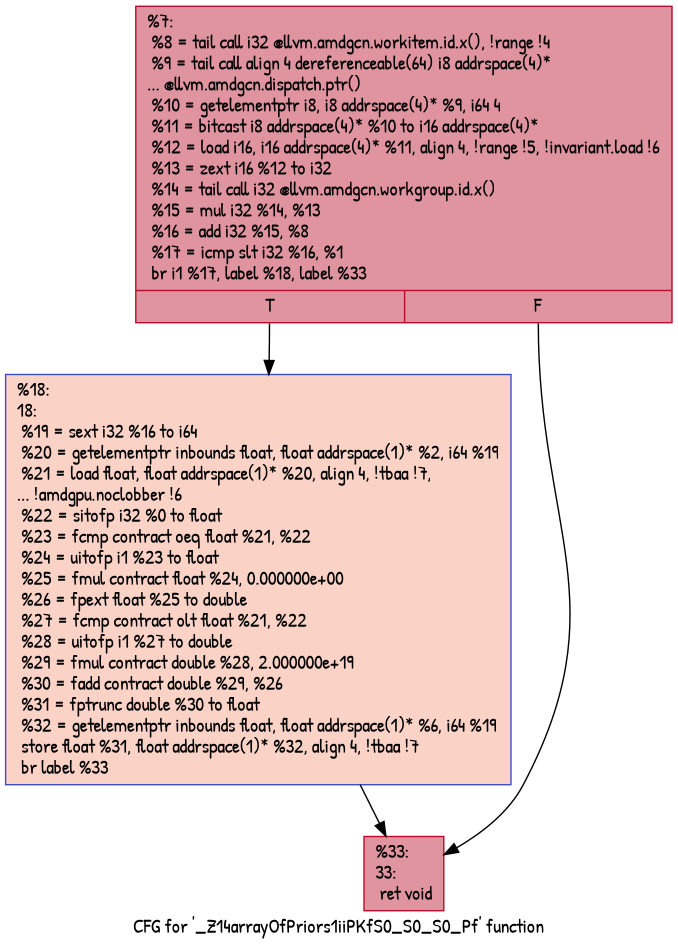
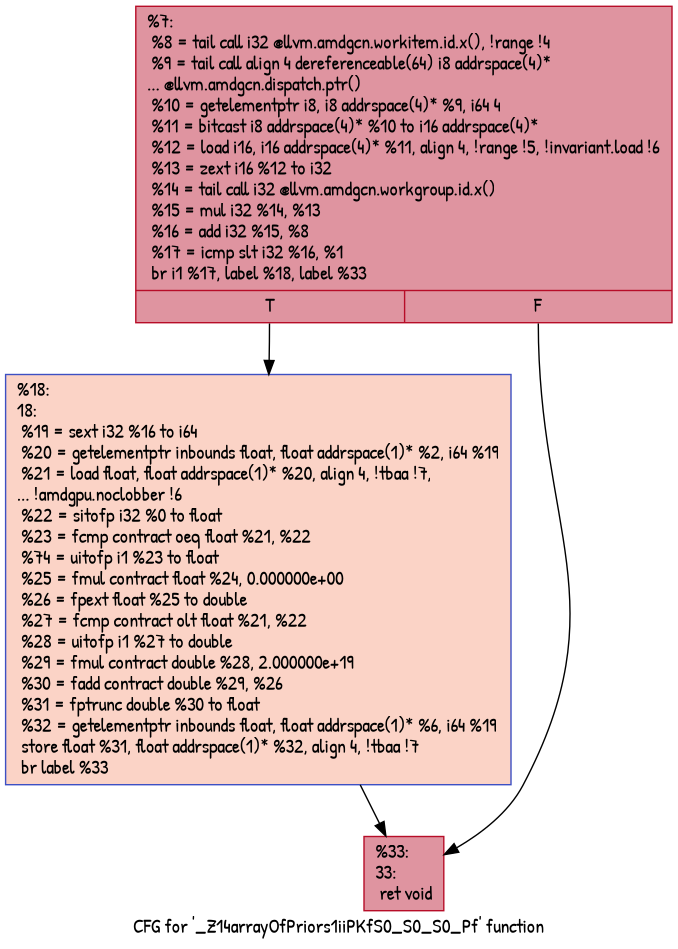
(118, 558) -> (118, 558)
